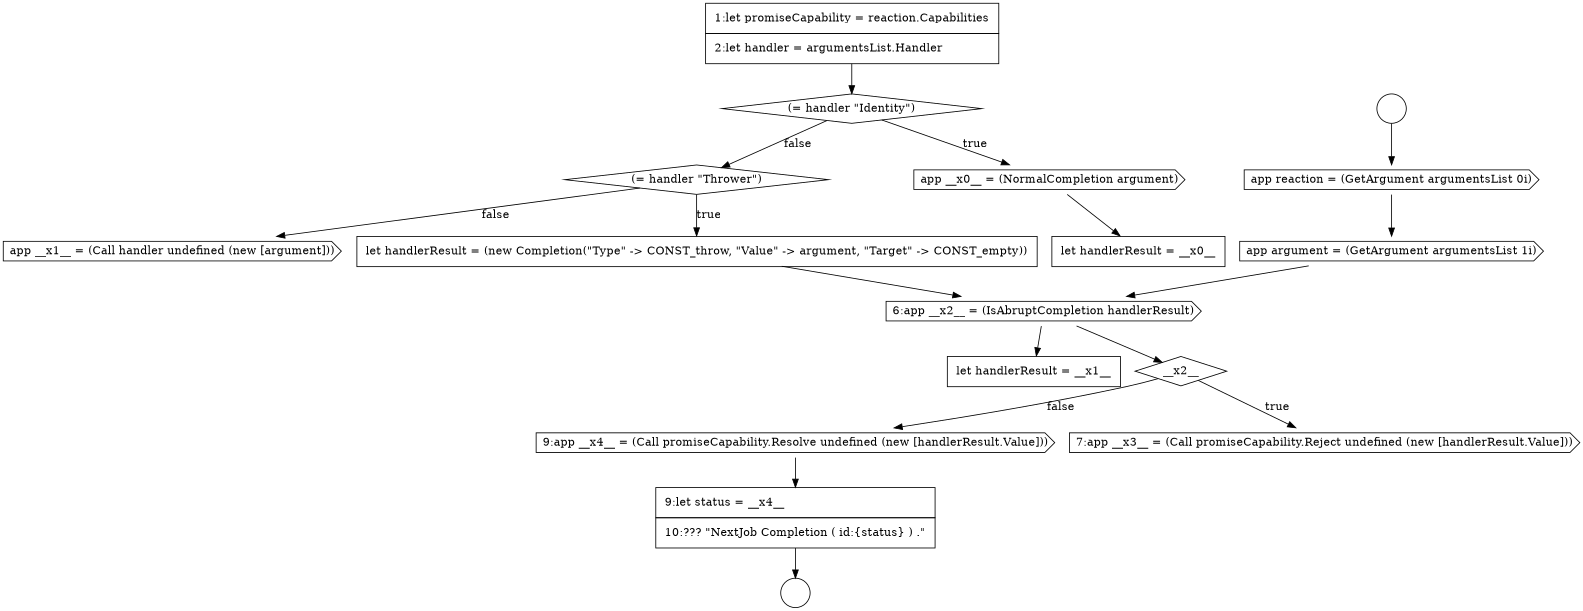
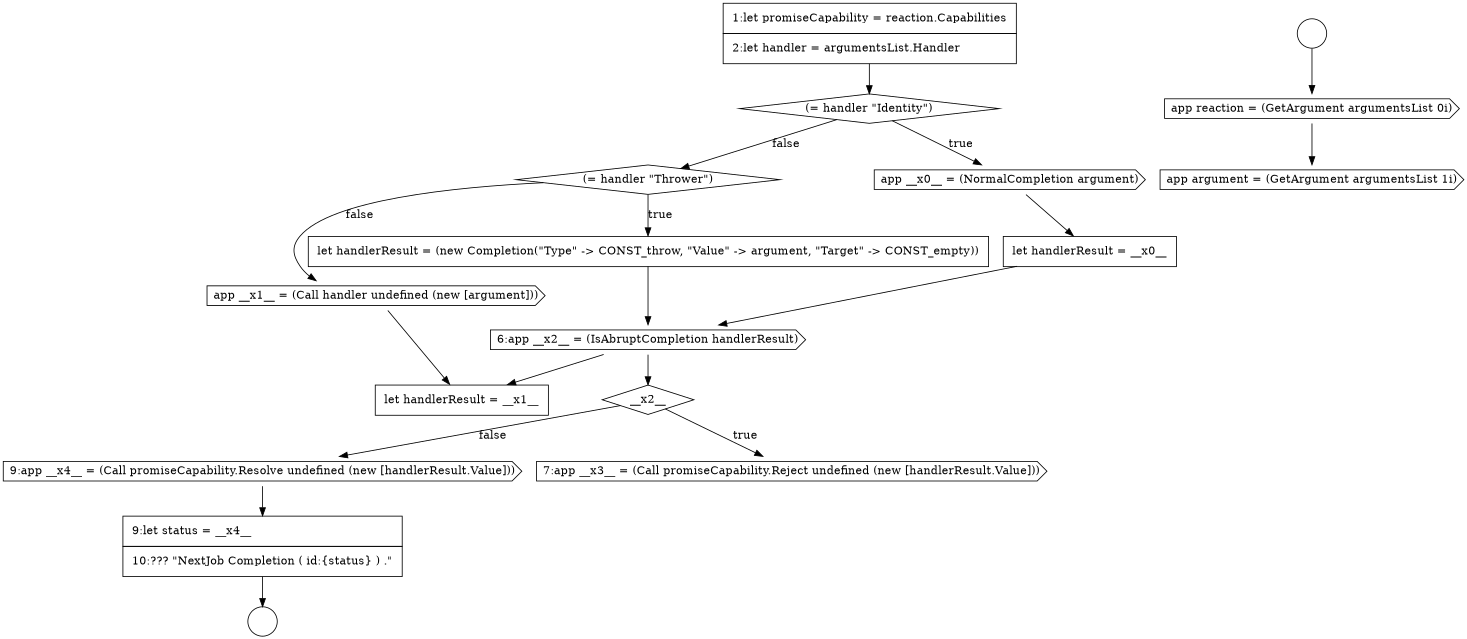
(1222, 280) -> (872, 295)
none -> (416, 344)
